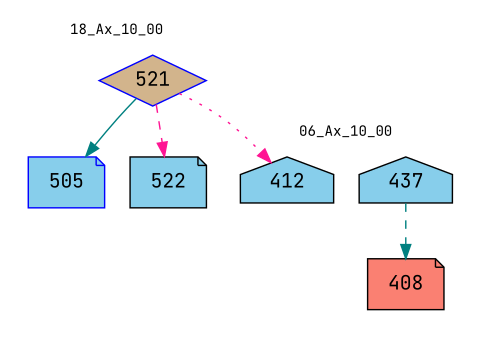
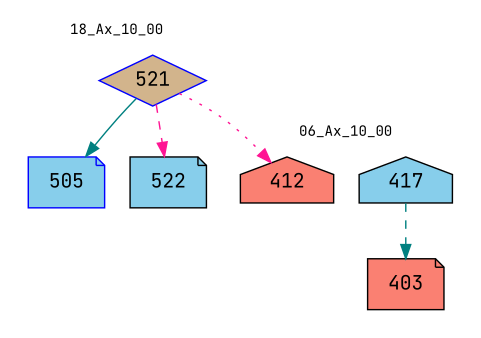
(287, 182) -> (287, 182)
(406, 182) -> (406, 182)
(406, 284) -> (406, 284)
